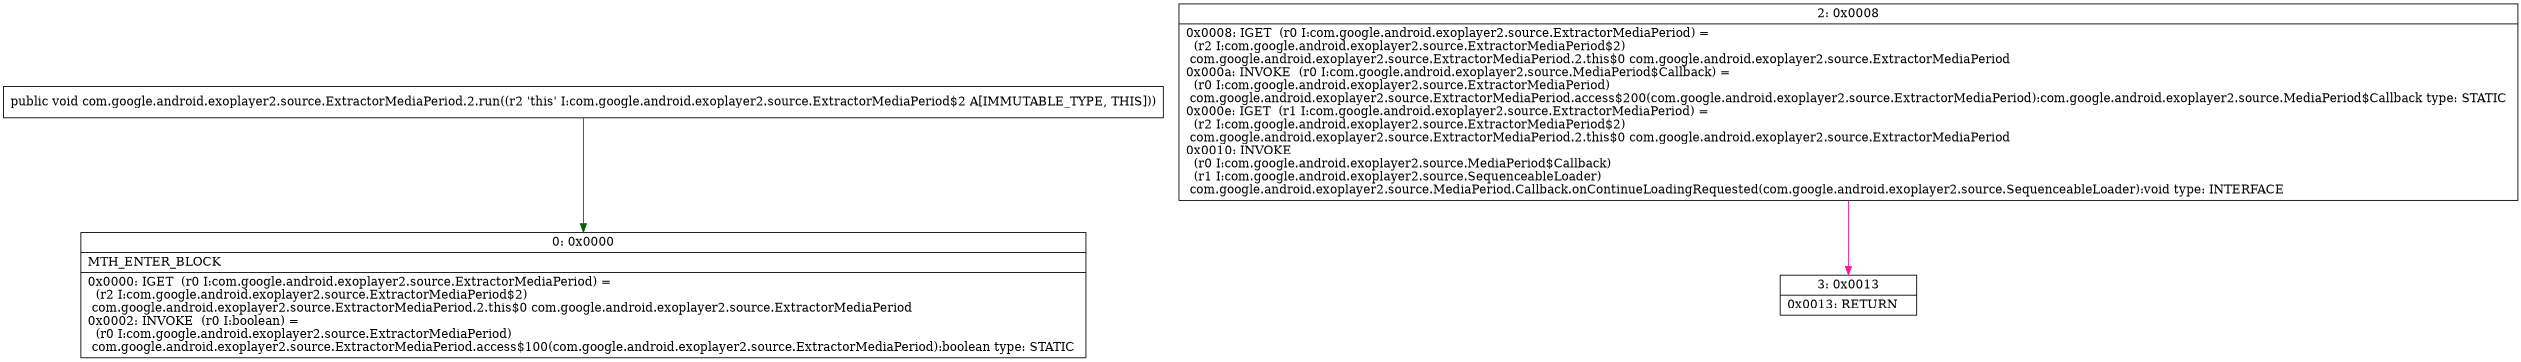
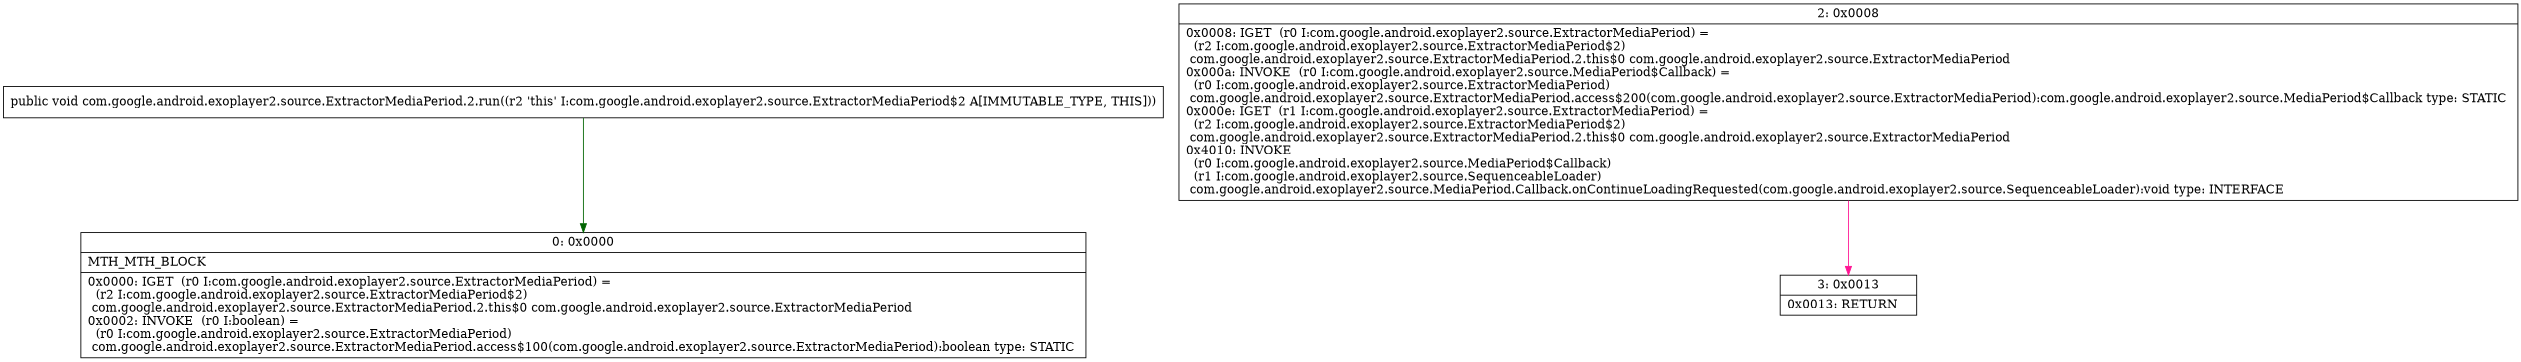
(1243, 151) -> (1243, 151)
(155, 262) -> (147, 262)
